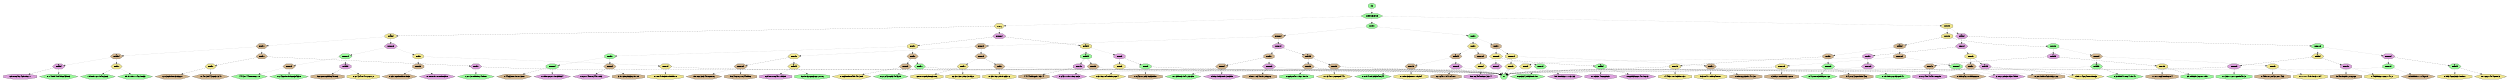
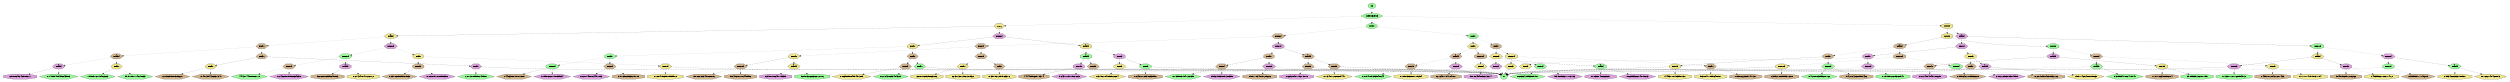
(289, 77) -> (289, 77)
(1297, 77) -> (1297, 77)
